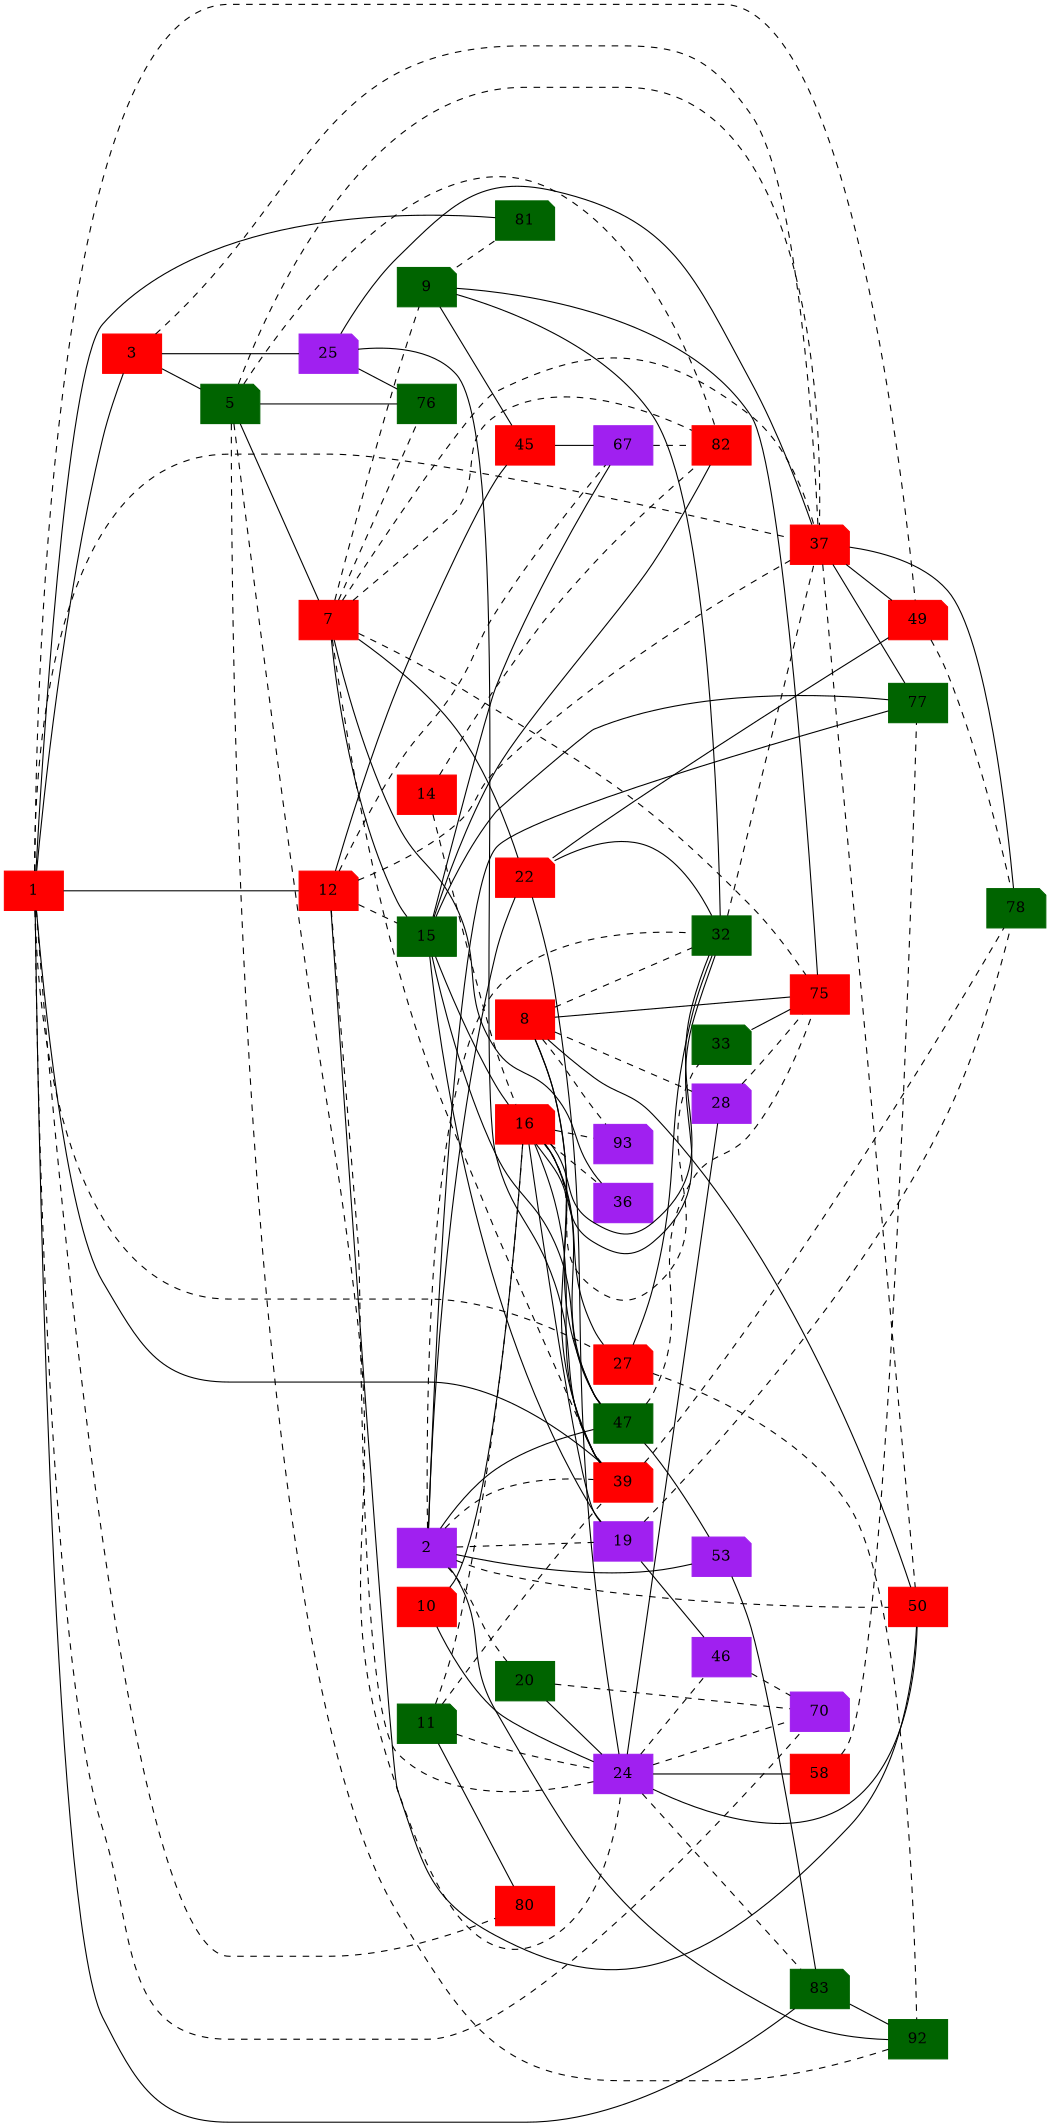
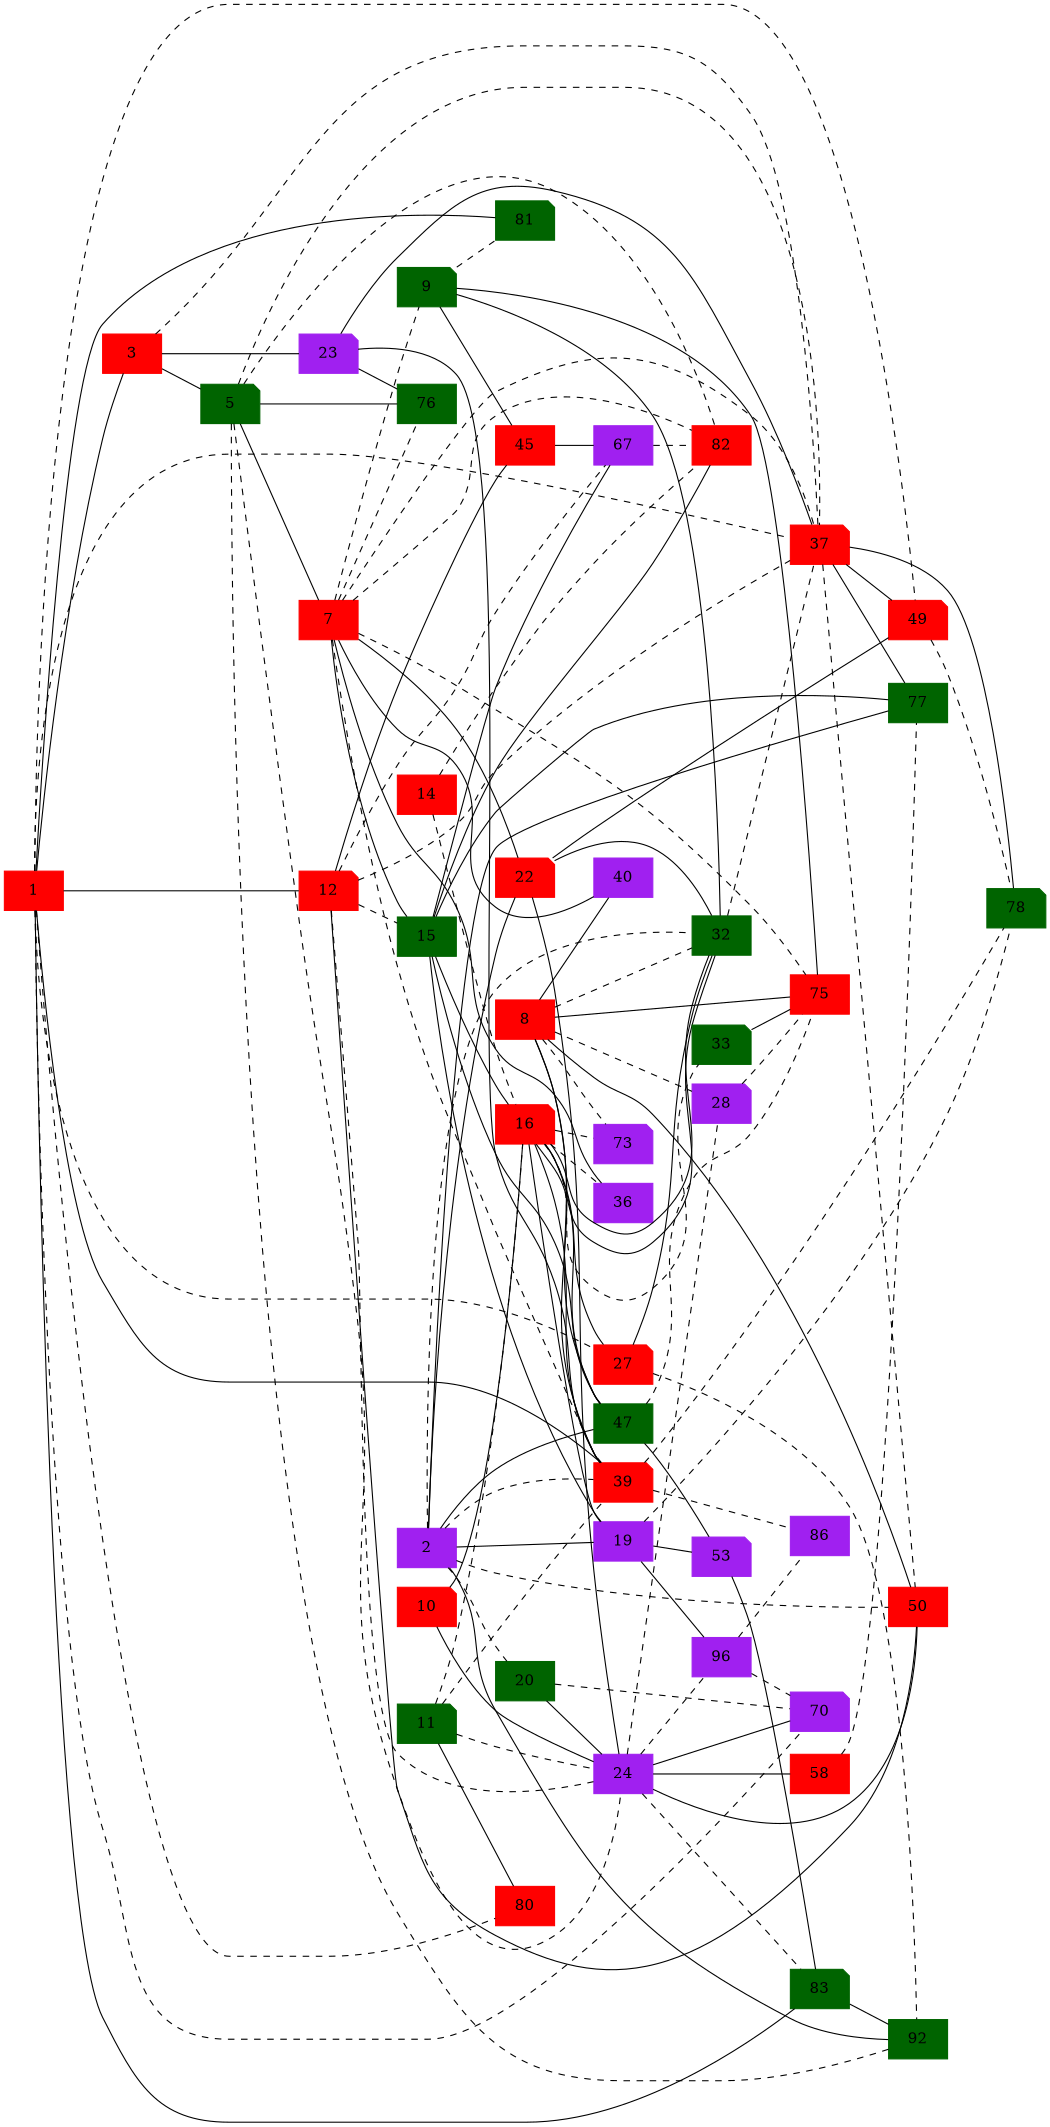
(329, 354) -> (329, 354)
none -> (623, 878)
(623, 1144) -> (623, 1144)
(672, 1439) -> (672, 1439)
none -> (820, 1536)
(525, 1545) -> (525, 1545)
(574, 1572) -> (673, 1549)
(722, 1657) -> (722, 1657)
(722, 1743) -> (722, 1743)
